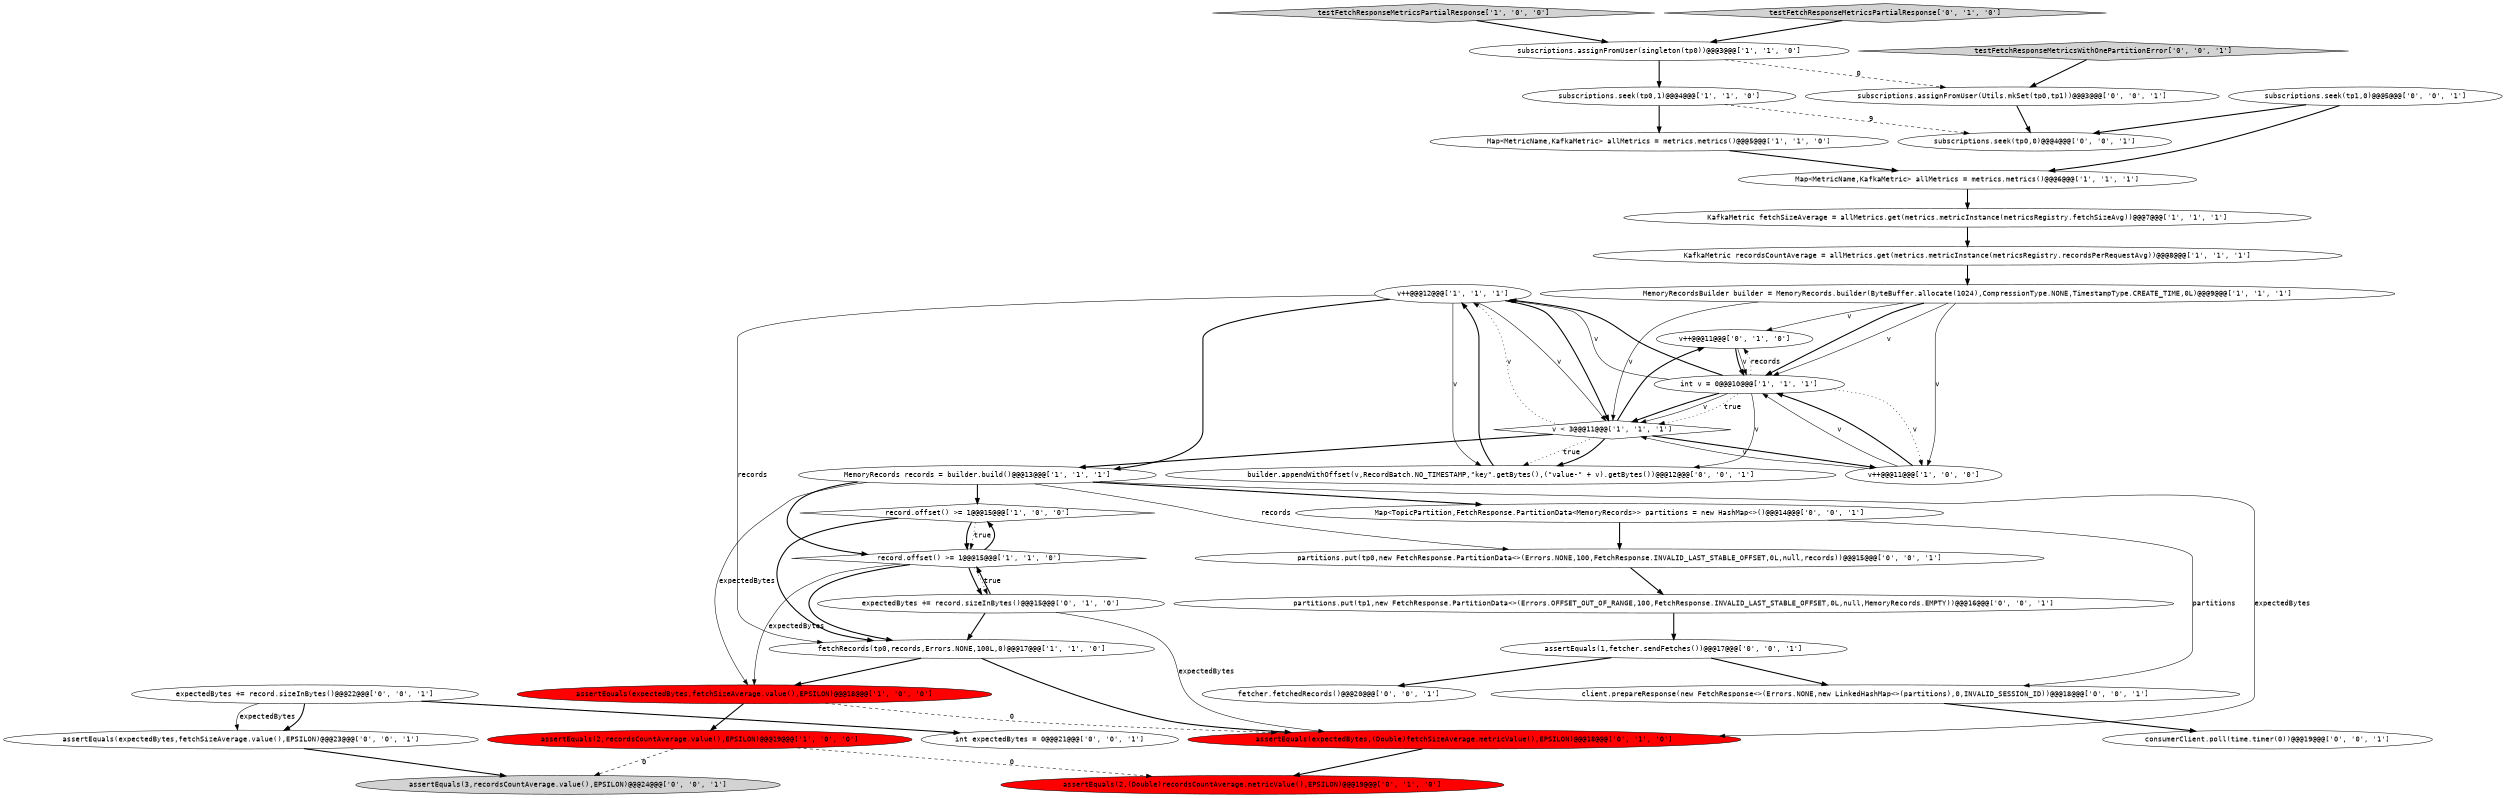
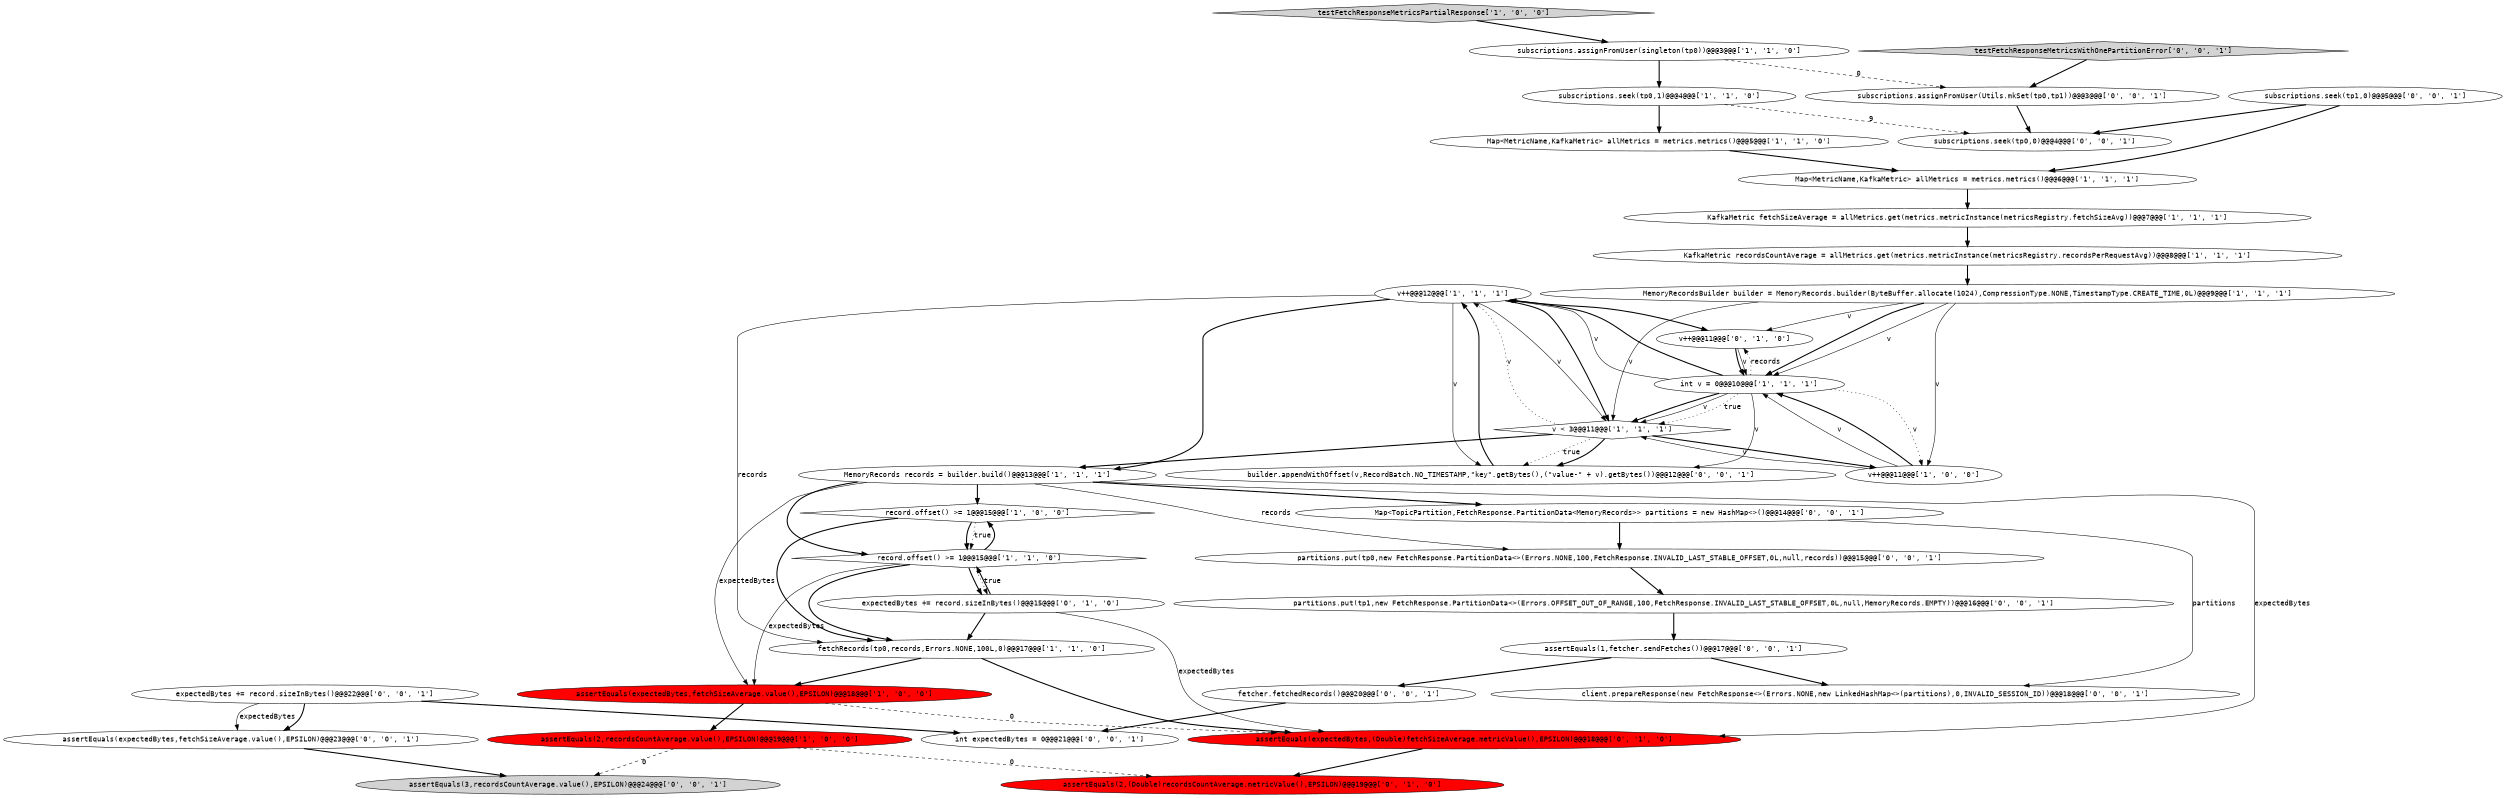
(1885, 13) -> none
(1652, 373) -> (1606, 309)
none -> (1197, 717)
(2268, 740) -> none
